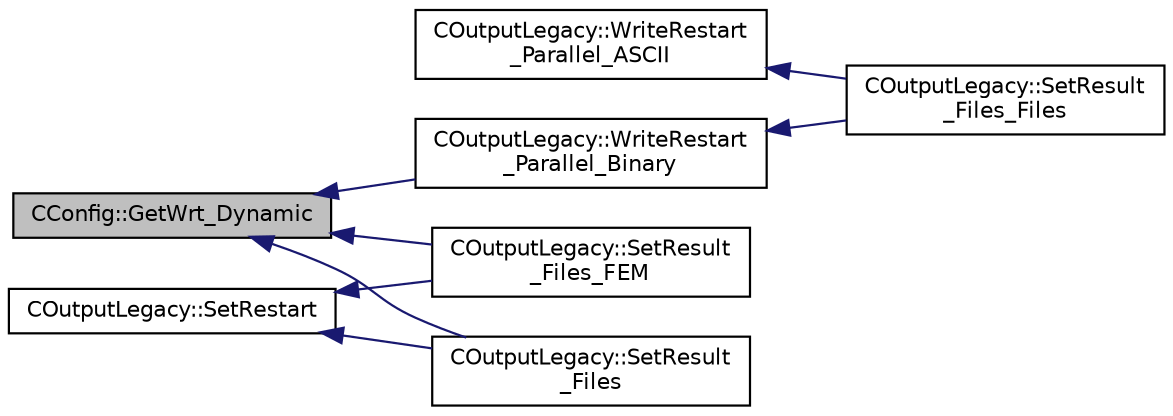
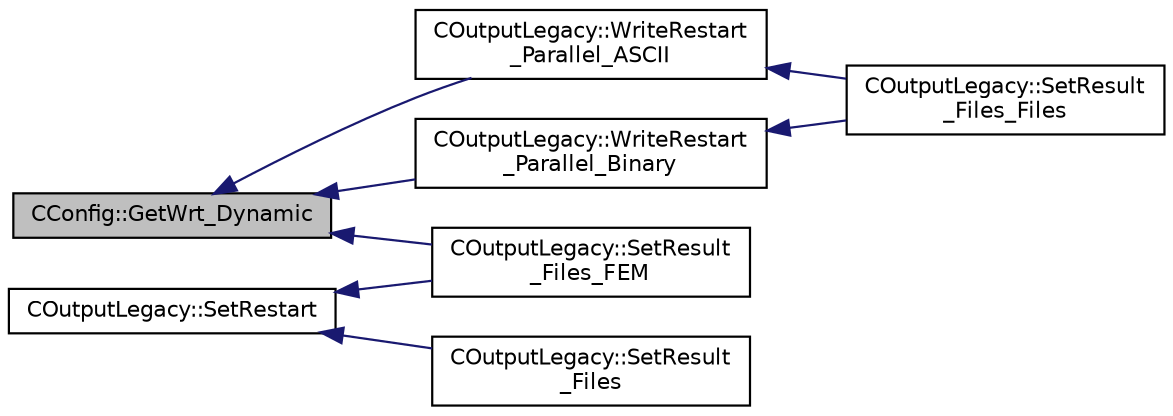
(352, 277) -> (350, 126)
